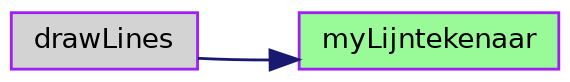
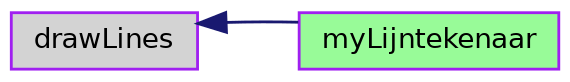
(234, 60) -> (262, 22)
